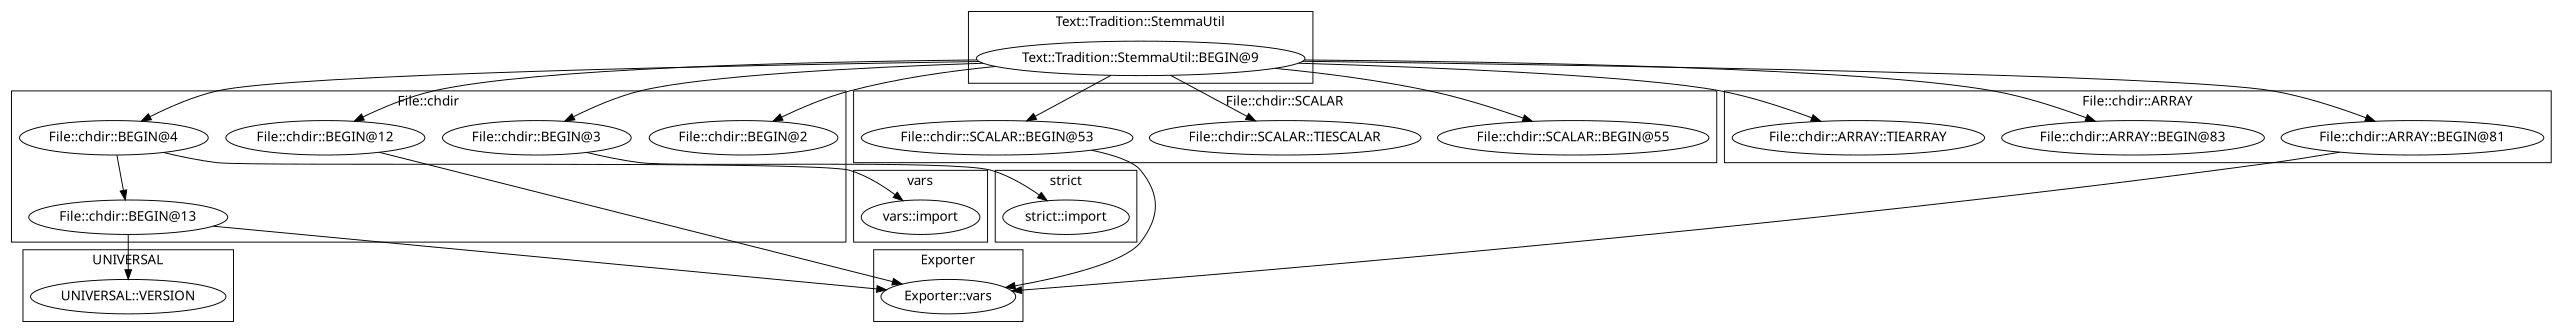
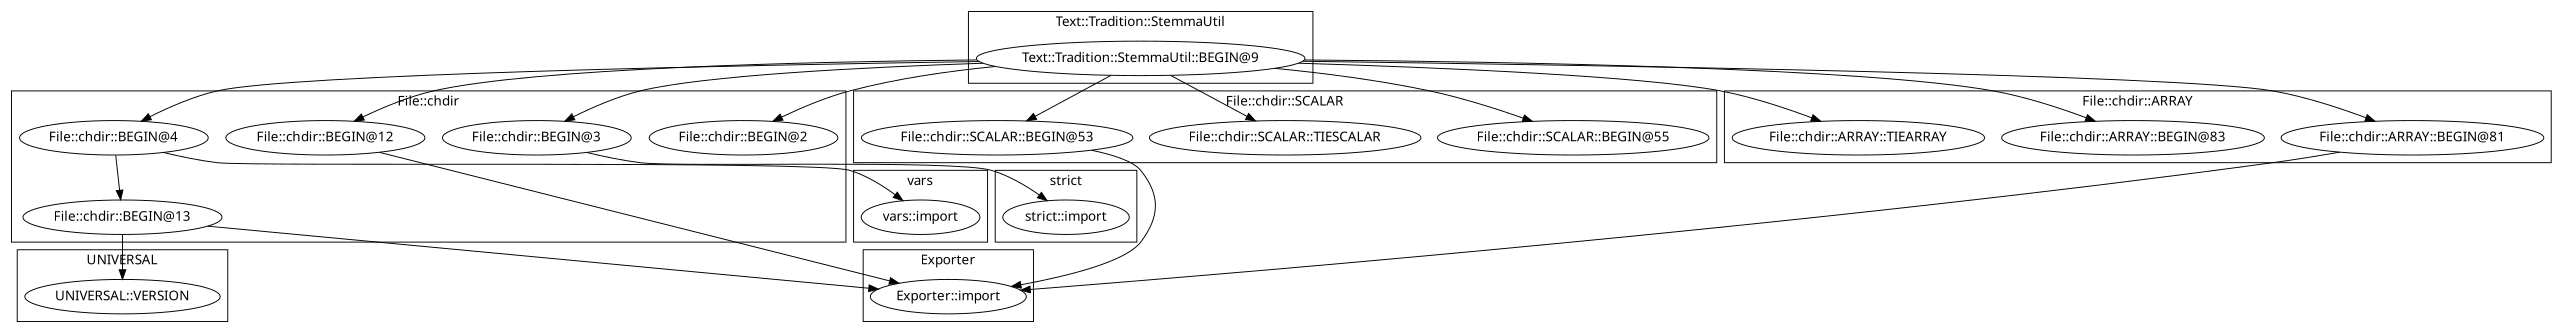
(948, 297) -> (948, 297)
